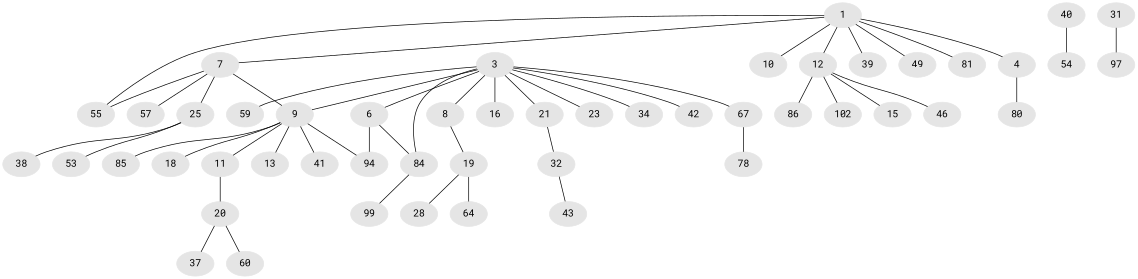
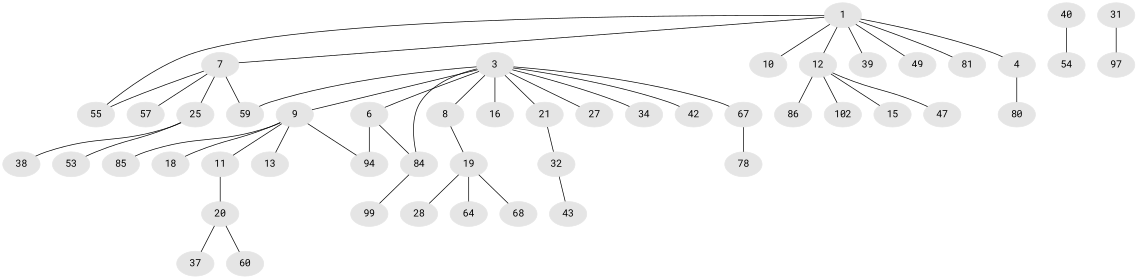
(258, 90) -> (233, 90)
(594, 115) -> (594, 115)
(942, 115) -> (942, 115)
(320, 164) -> none
none -> (518, 214)
